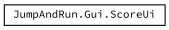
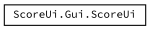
(85, 15) -> (75, 15)
